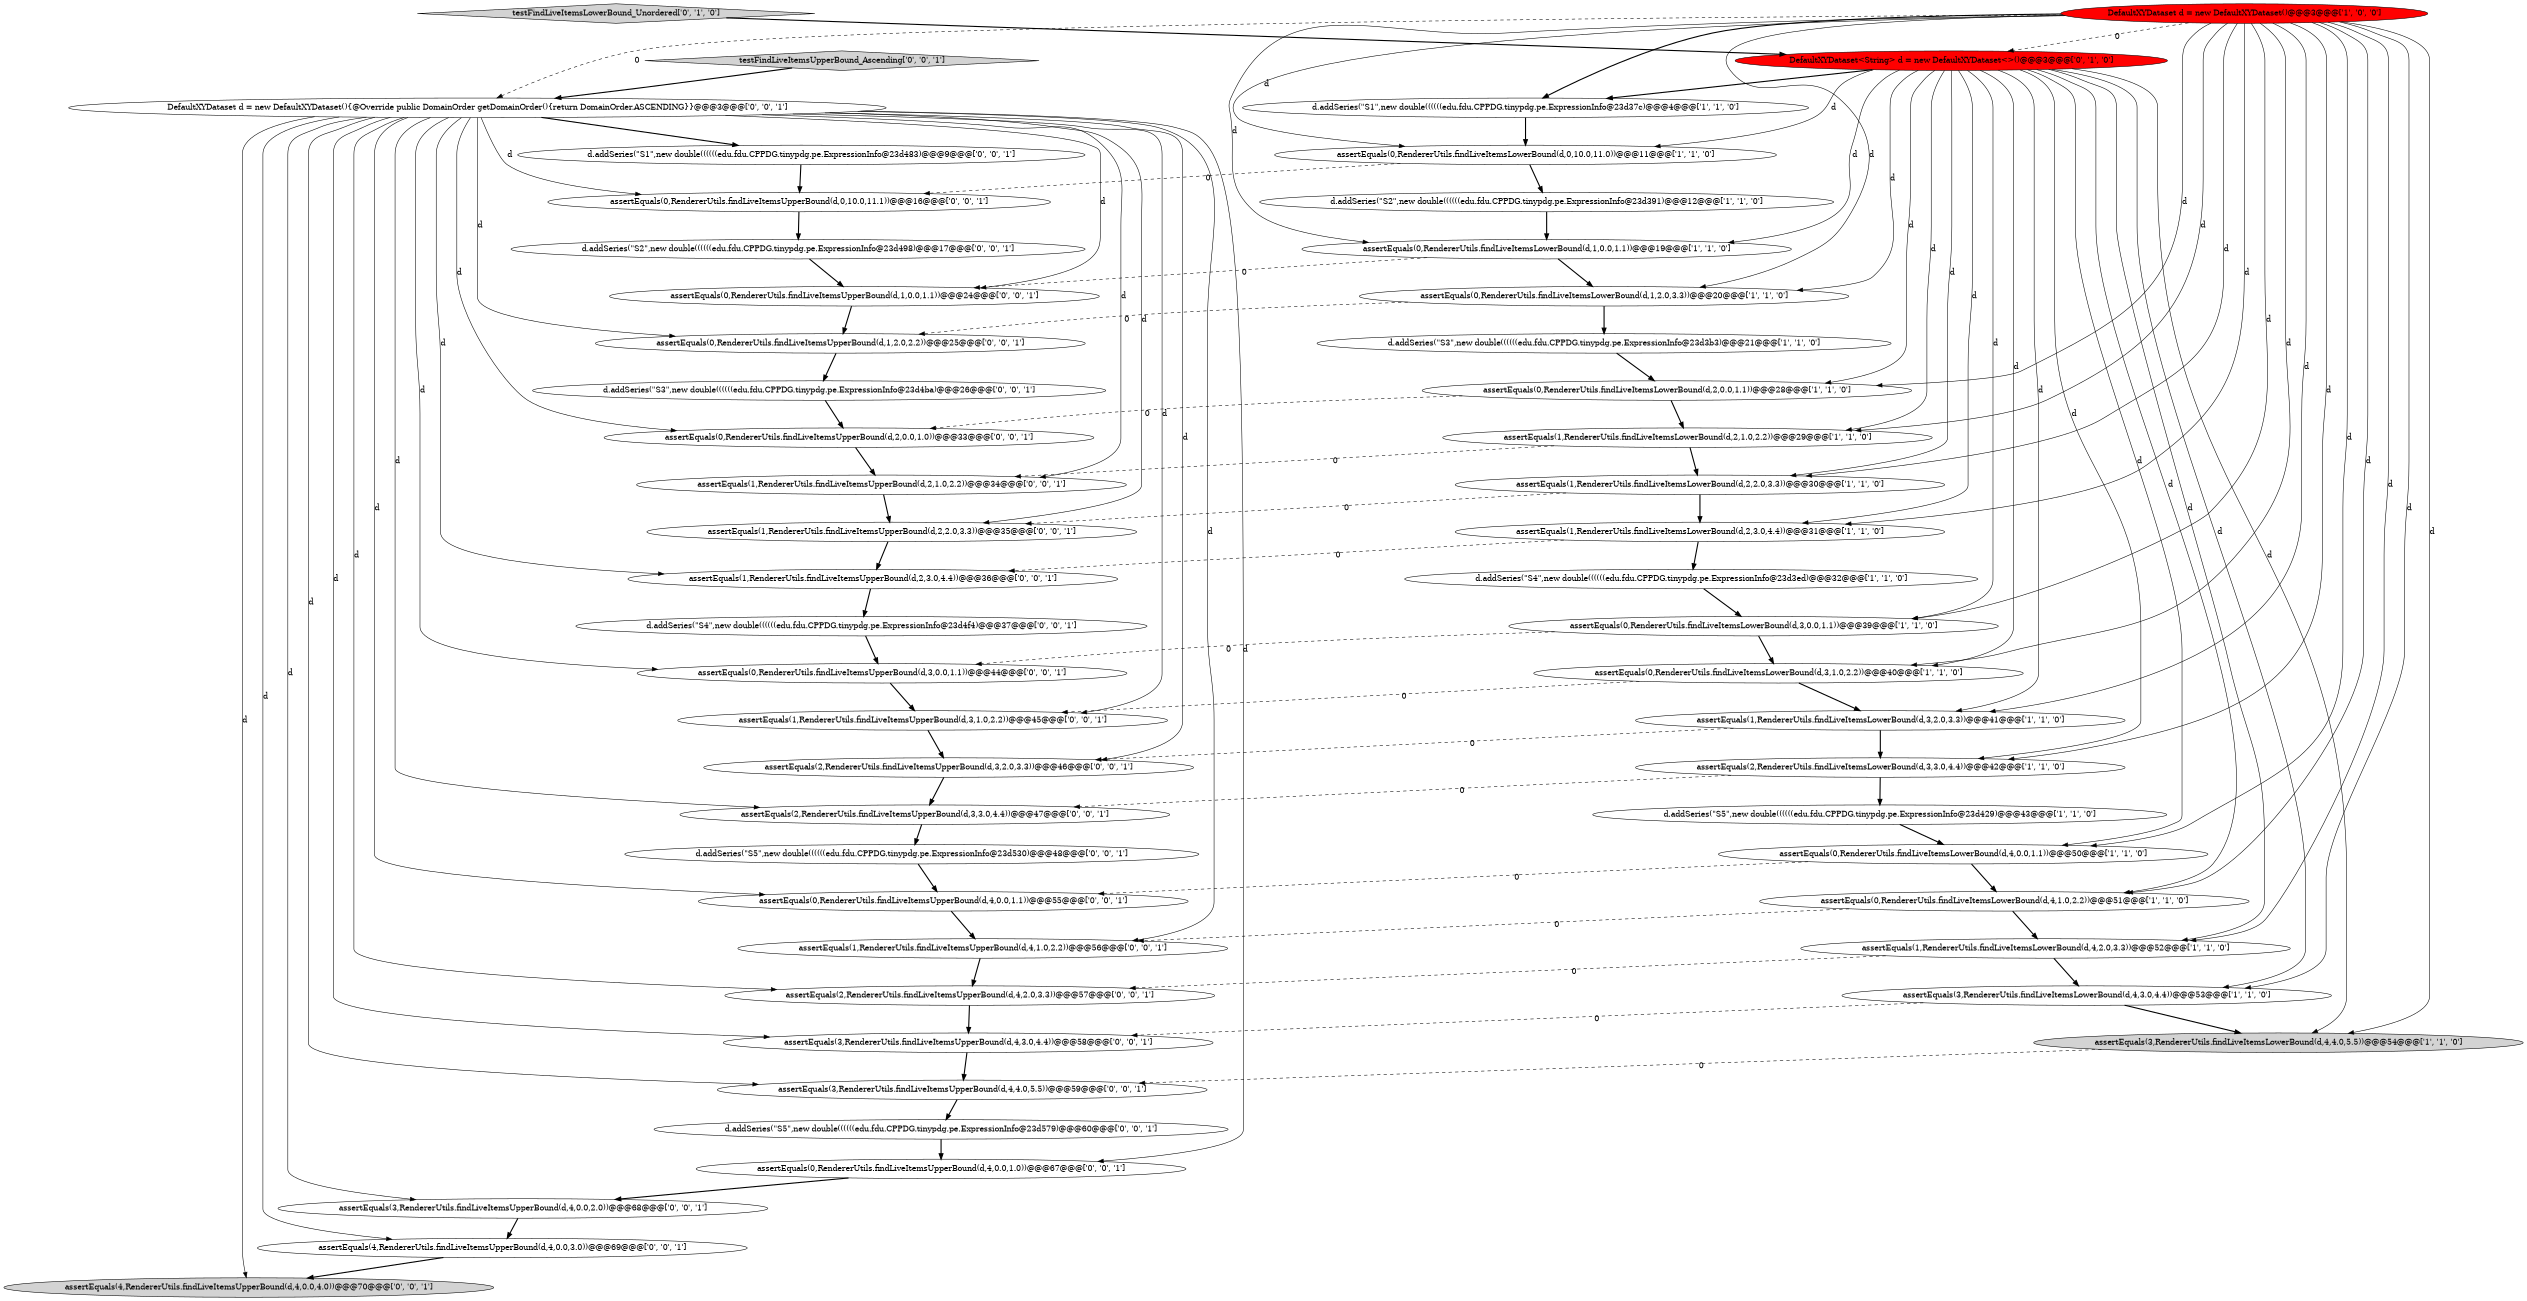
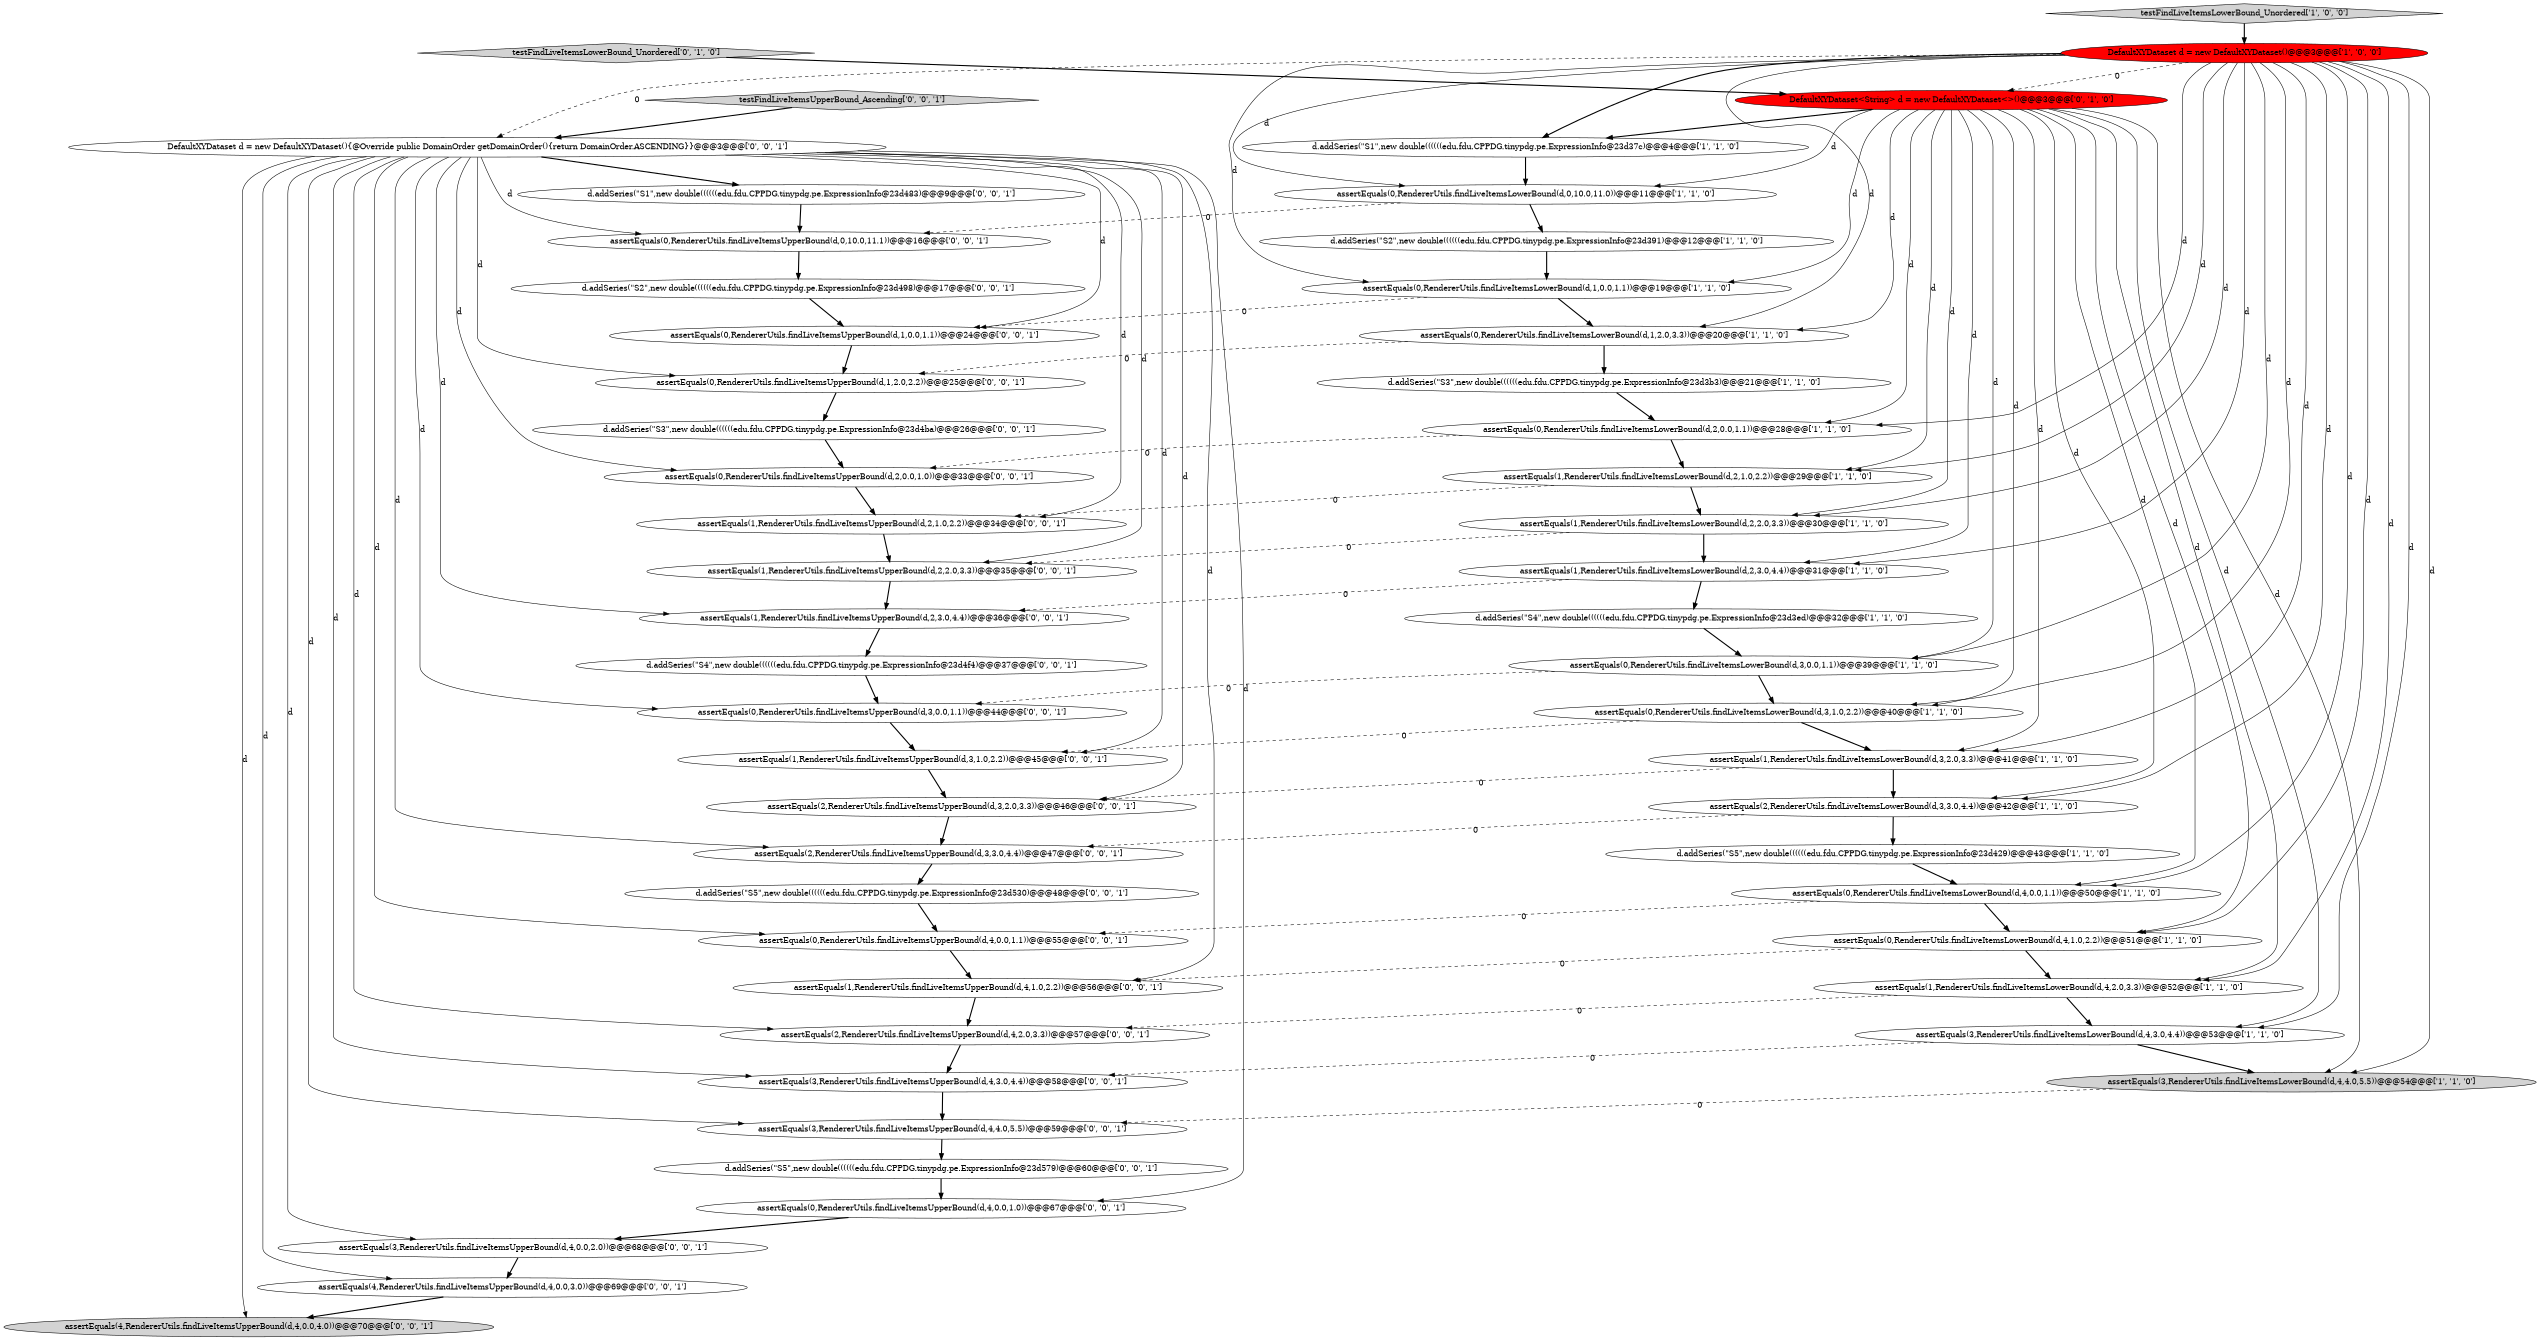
none -> (2244, 14)
